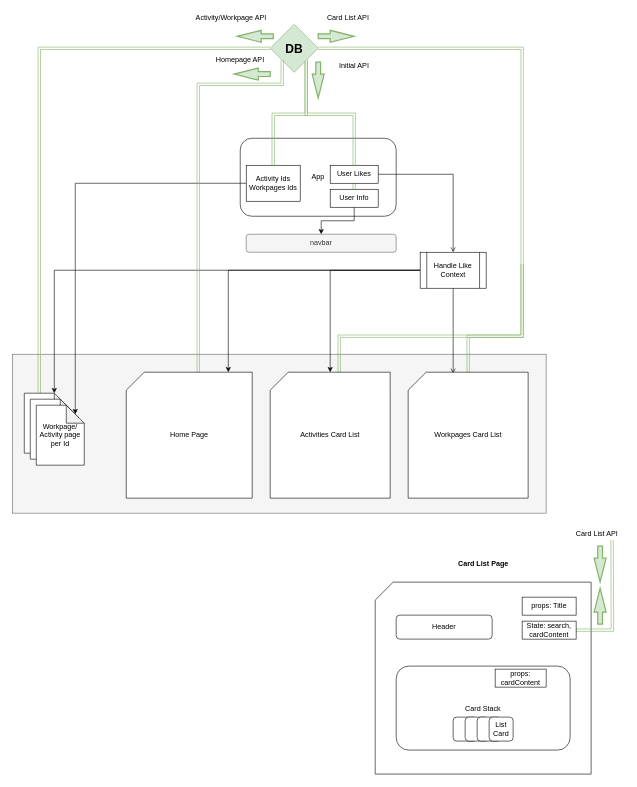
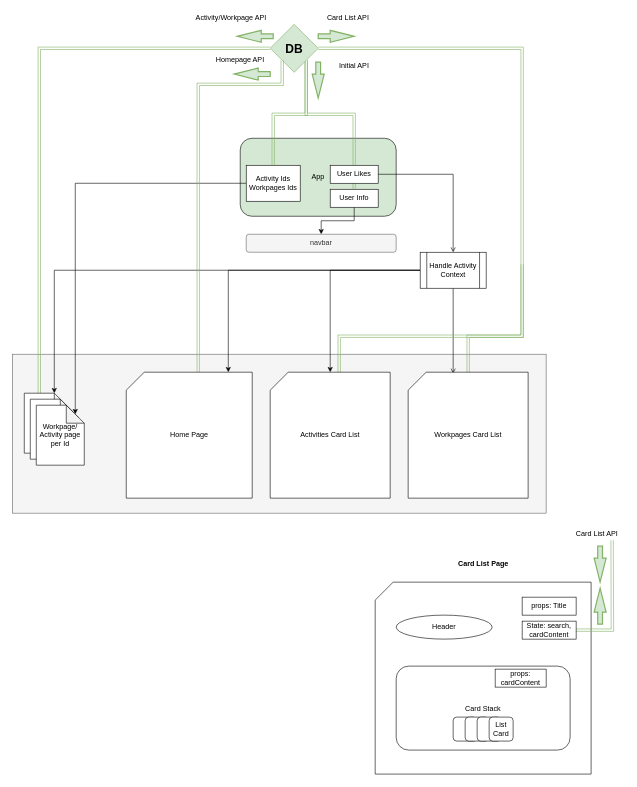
(318, 177) -> (318, 177)
(453, 270) -> (453, 270)
(444, 627) -> (444, 627)
